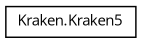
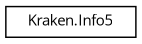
(71, 22) -> (71, 22)
